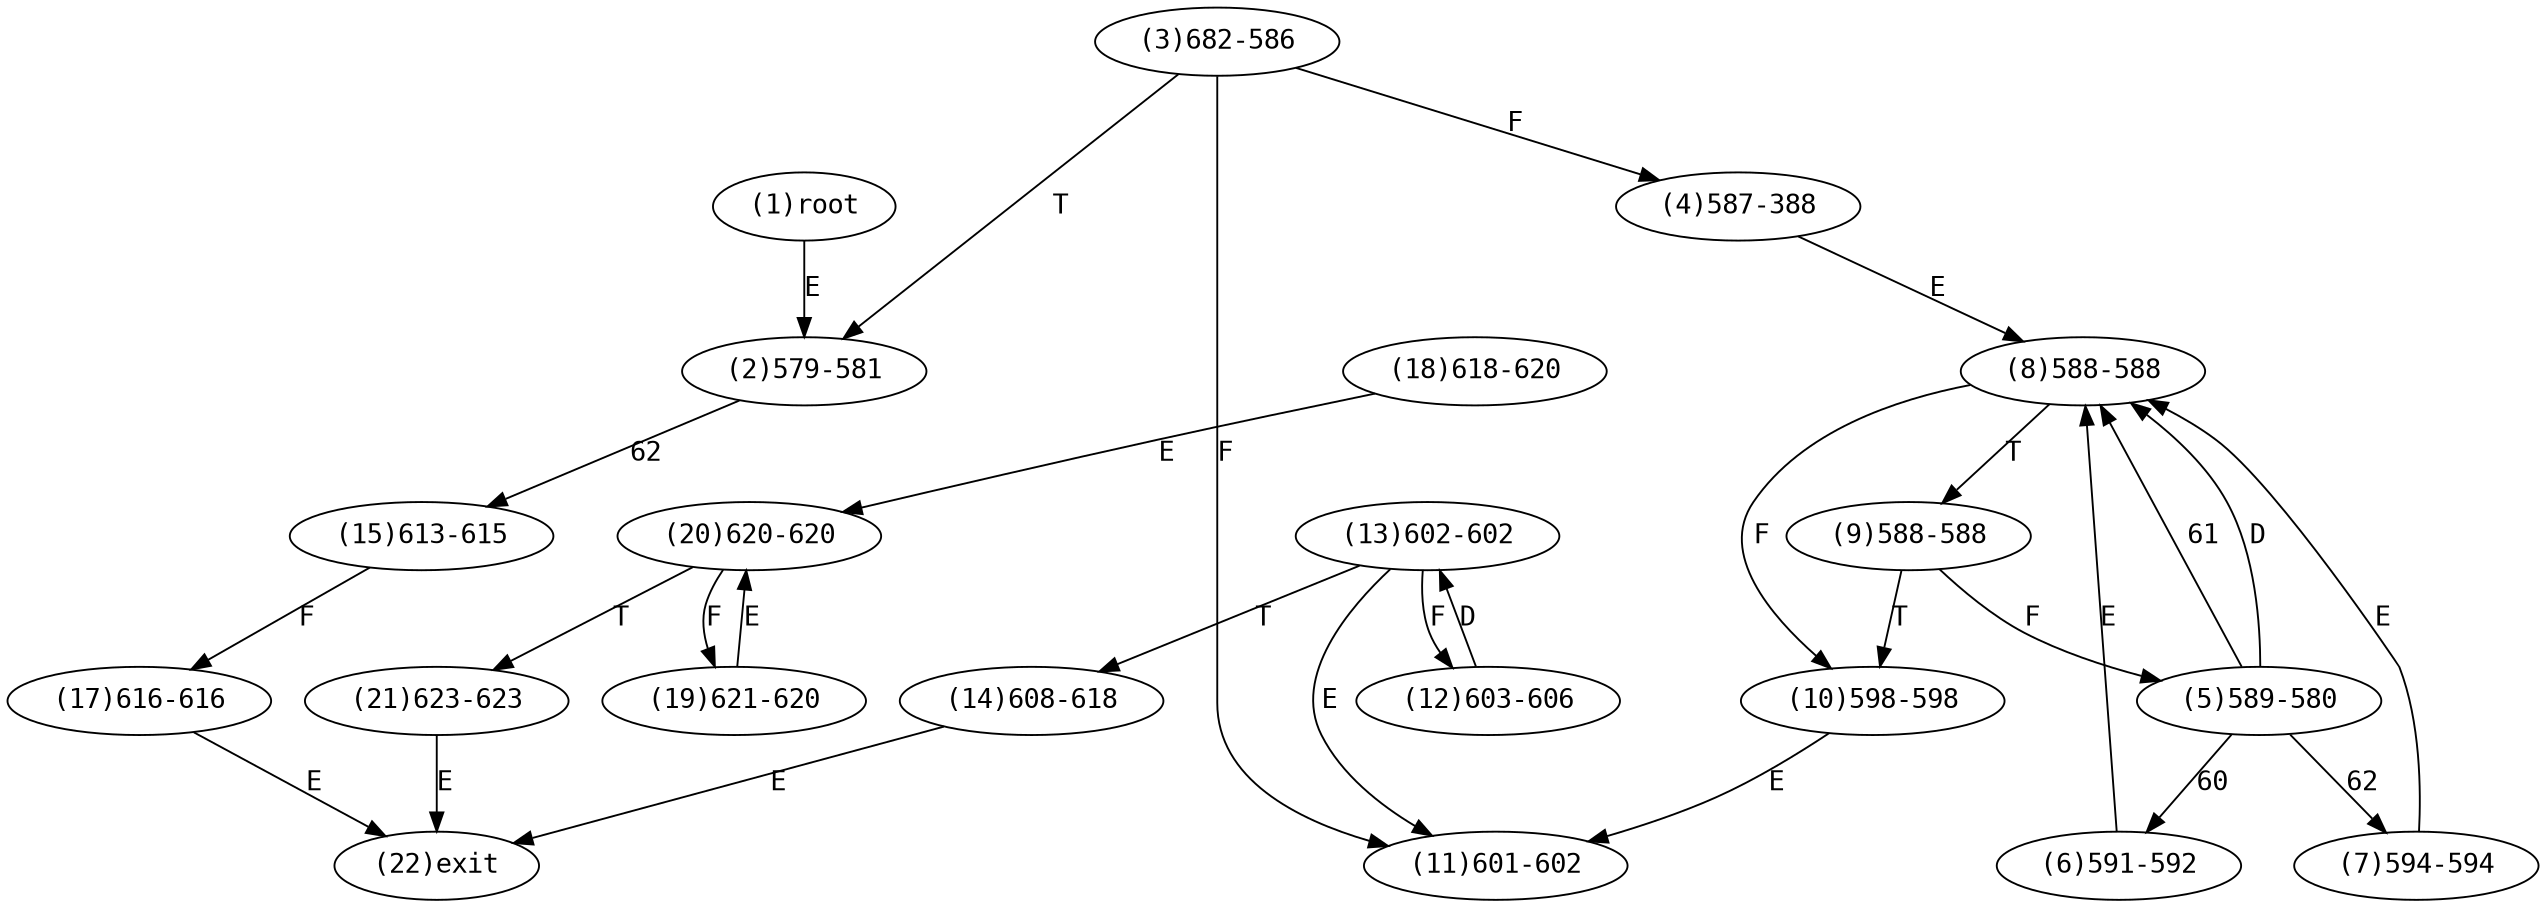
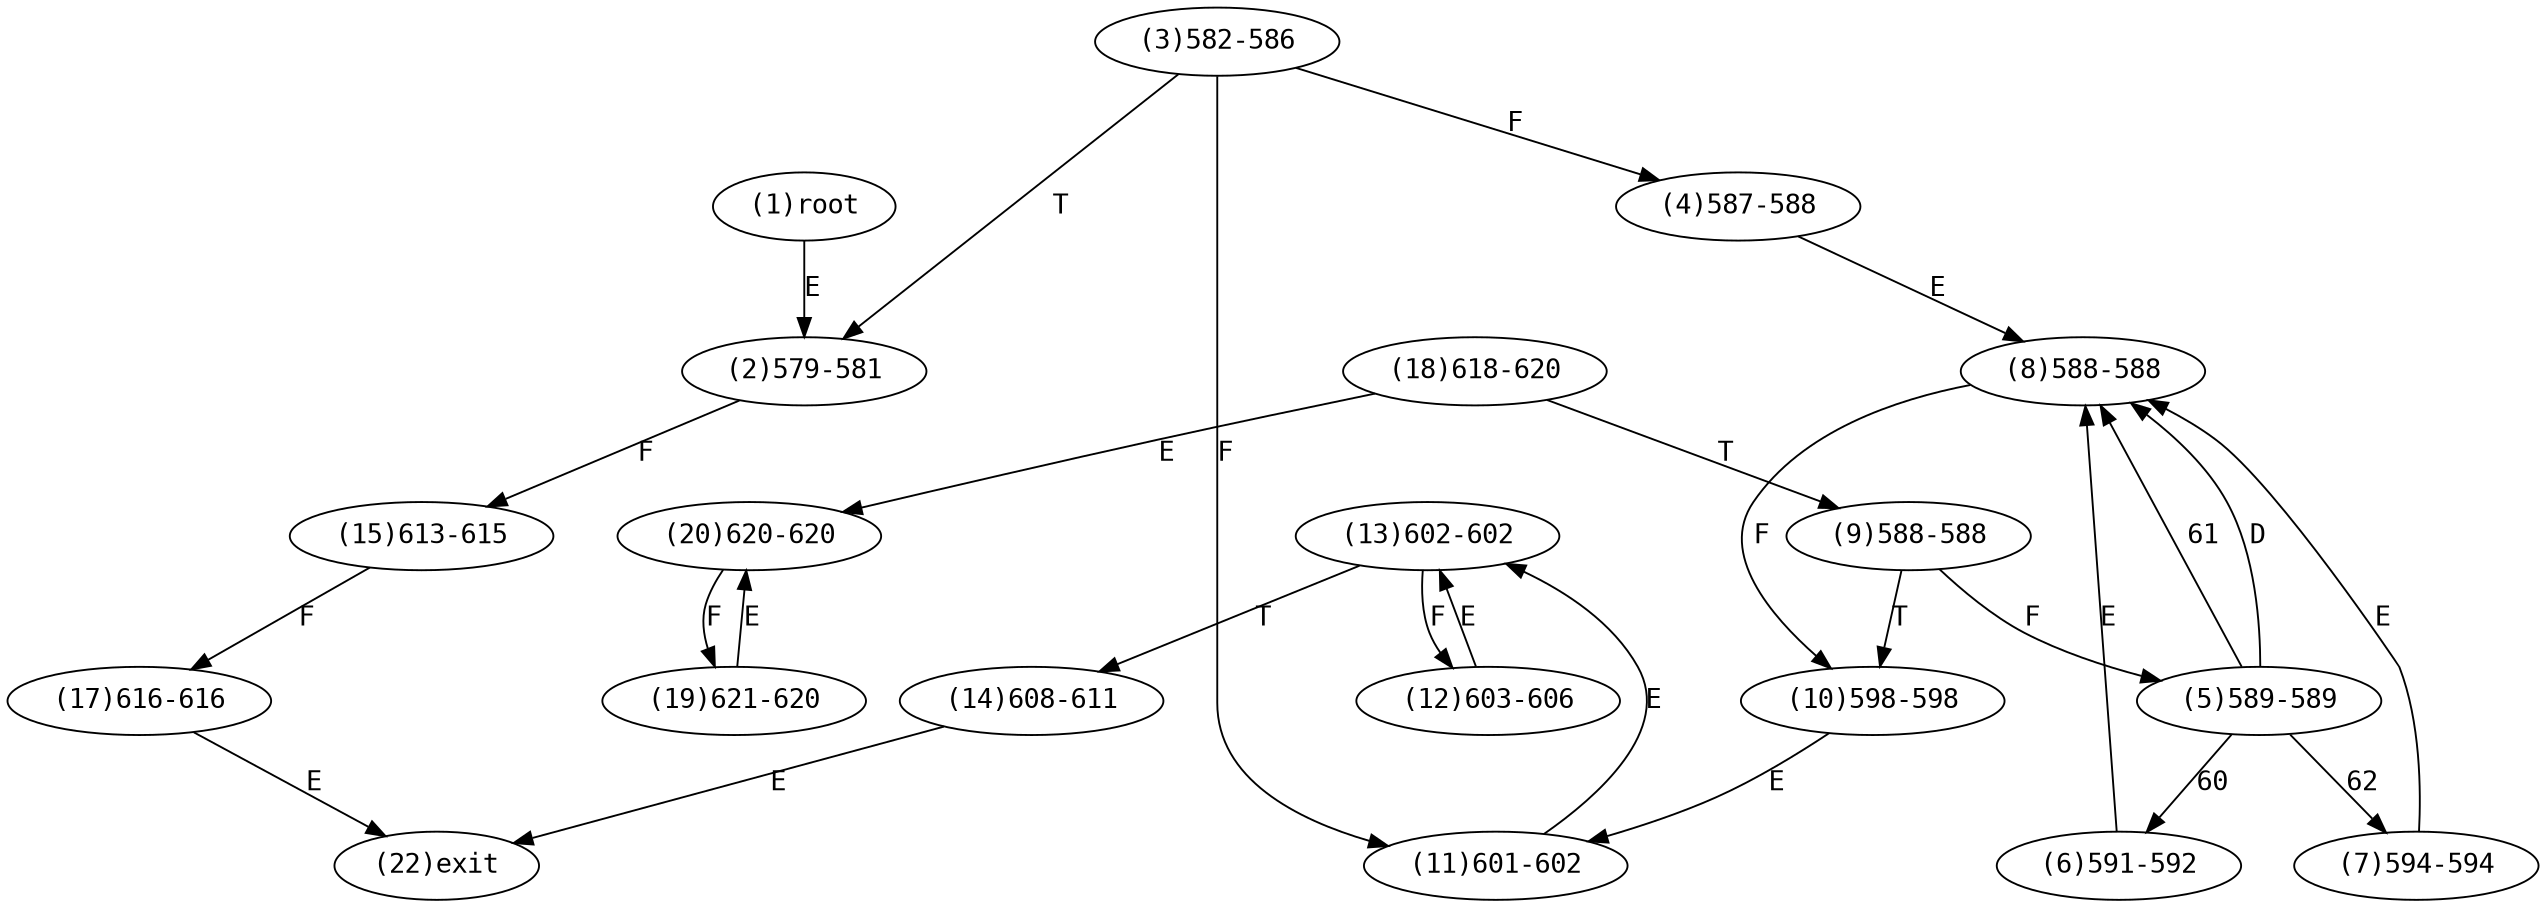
(1217, 42) -> (1217, 42)
(1738, 206) -> (1738, 206)
(2003, 447) -> (1684, 451)
(646, 454) -> (646, 454)
(1468, 619) -> (1468, 619)
(437, 701) -> none
(1032, 701) -> (1032, 701)
(2259, 701) -> (2259, 701)
(1314, 706) -> (1646, 695)
